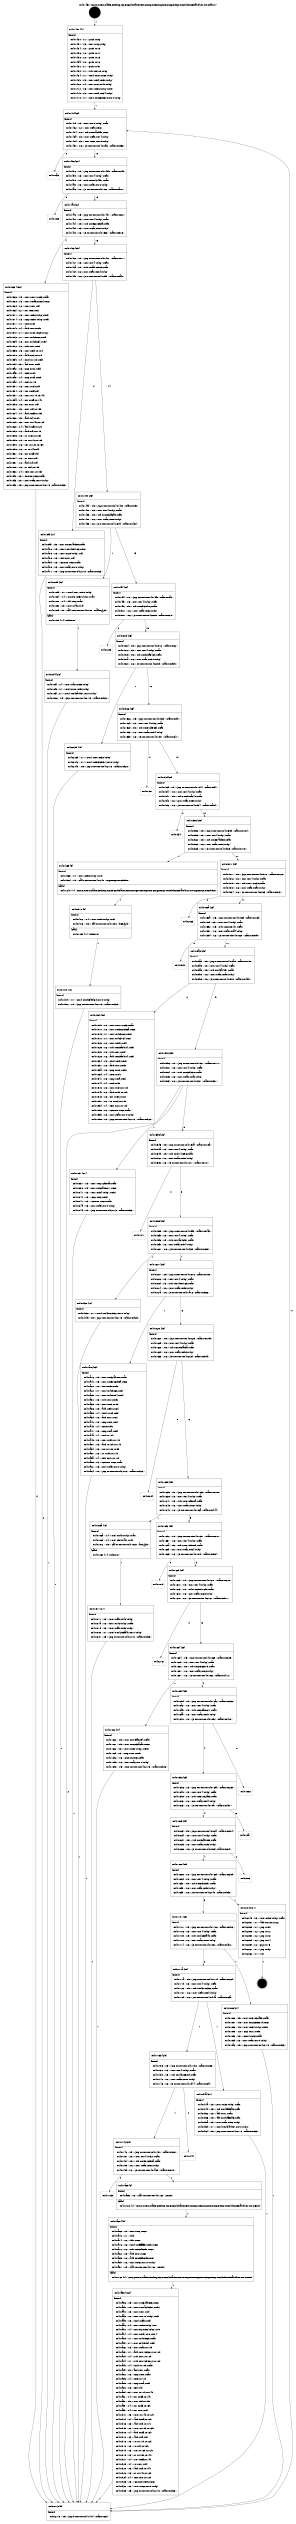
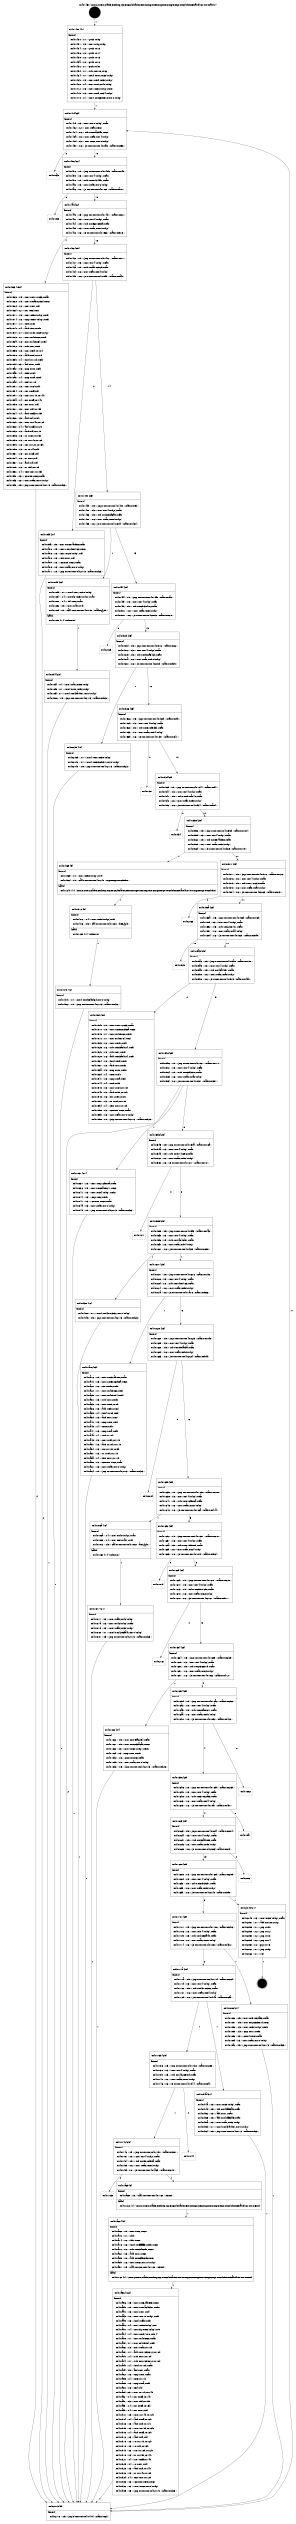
(194, 944) -> (194, 944)
(236, 1813) -> (235, 1813)
(204, 1857) -> (205, 1857)
